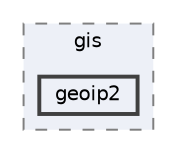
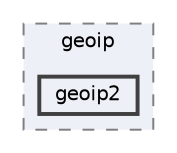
(88, 42) -> (88, 42)
